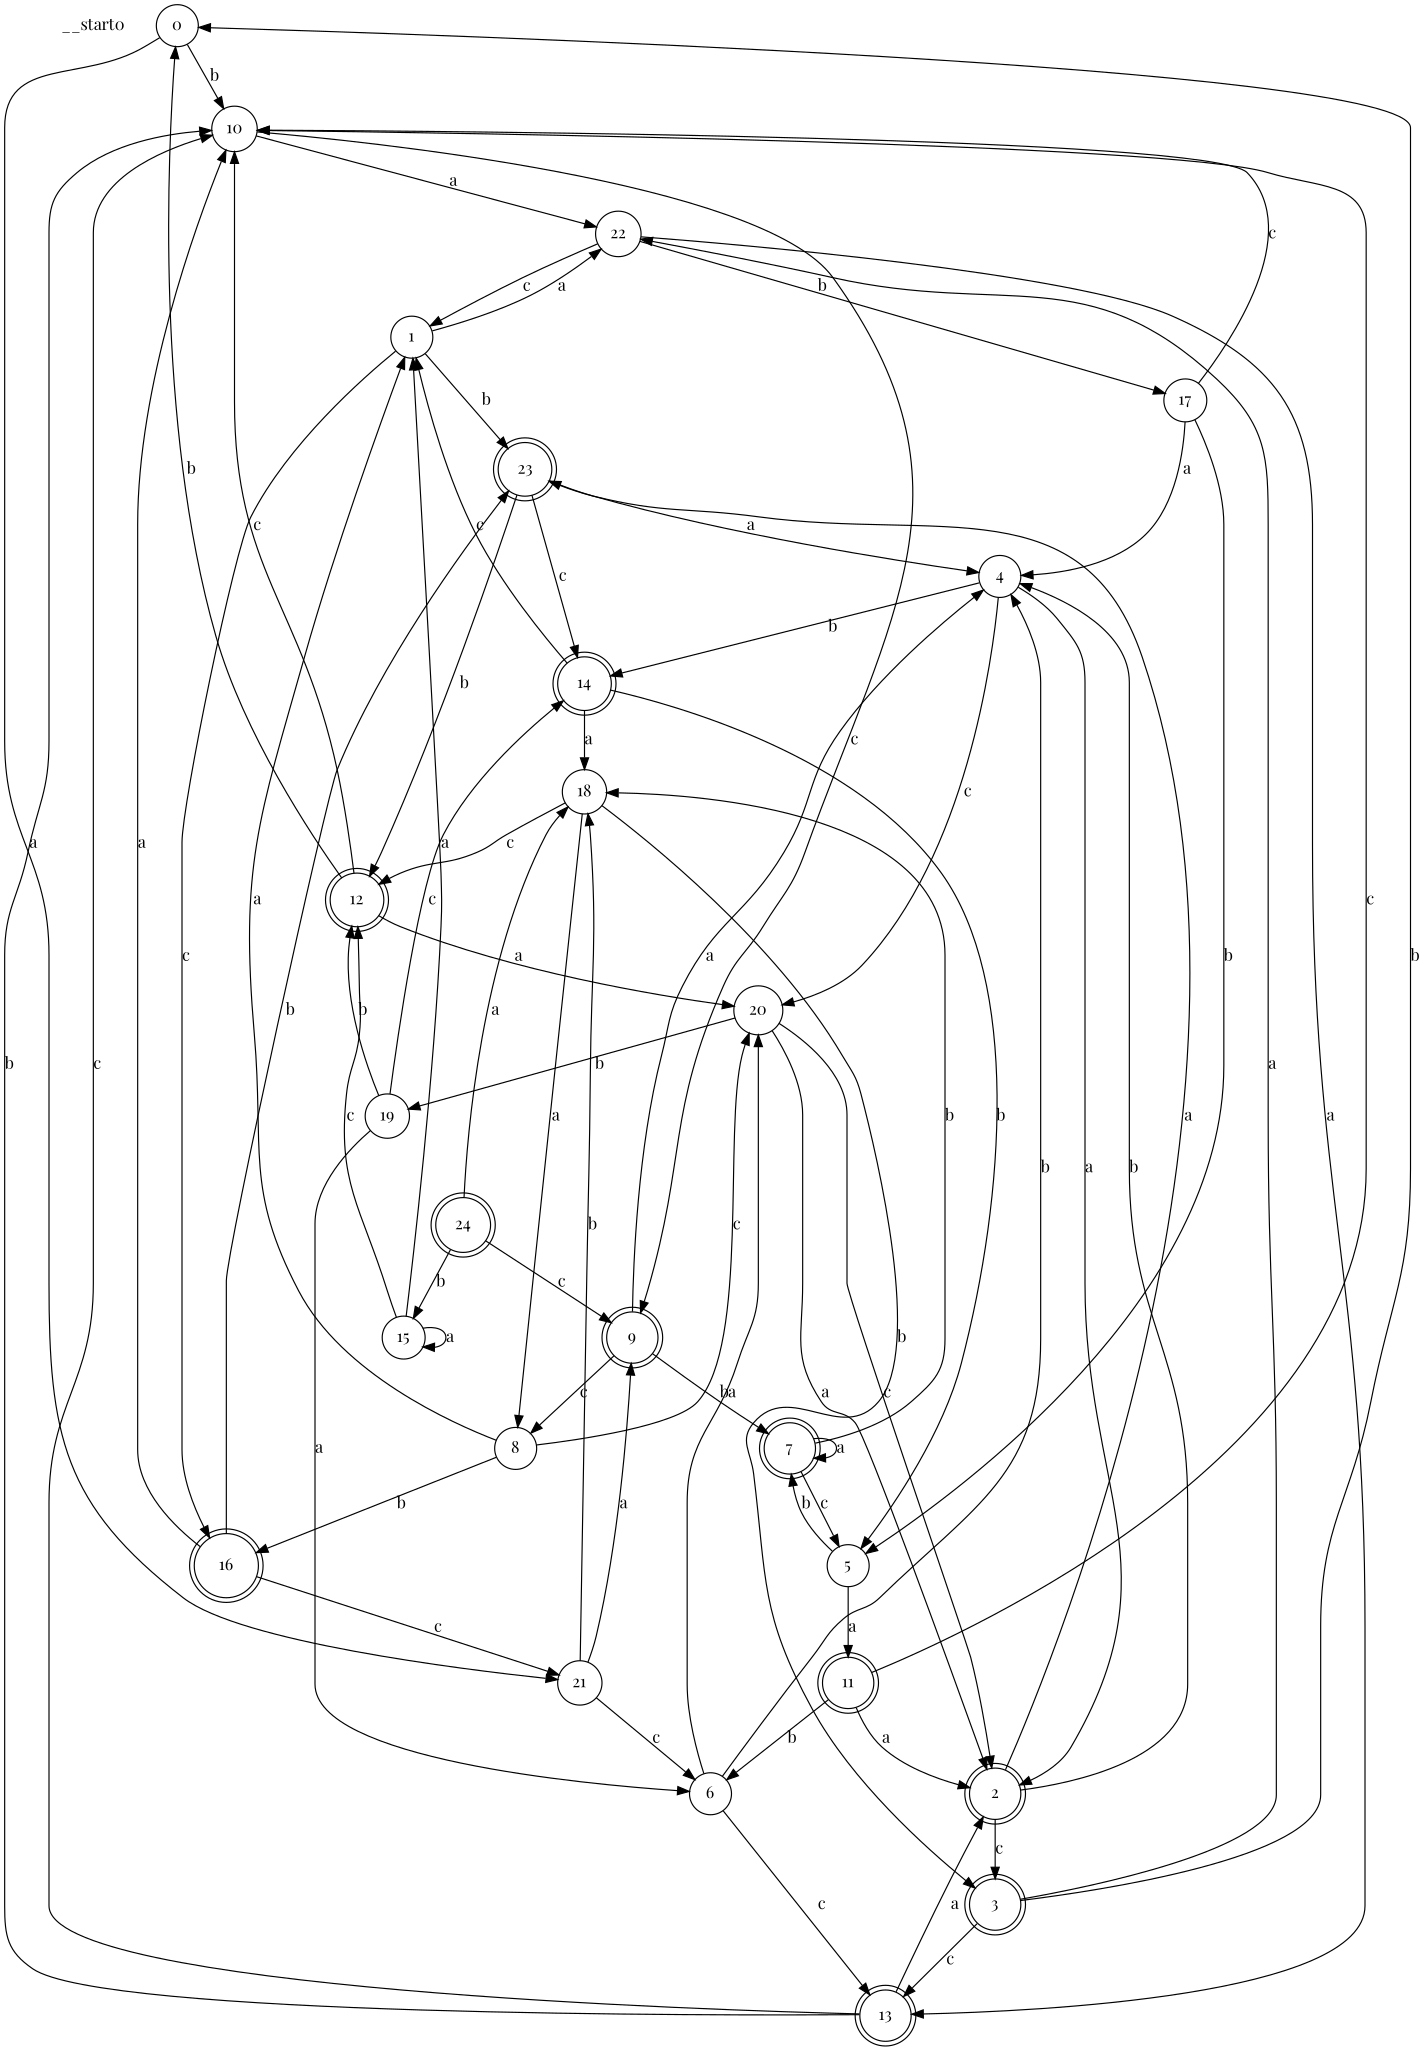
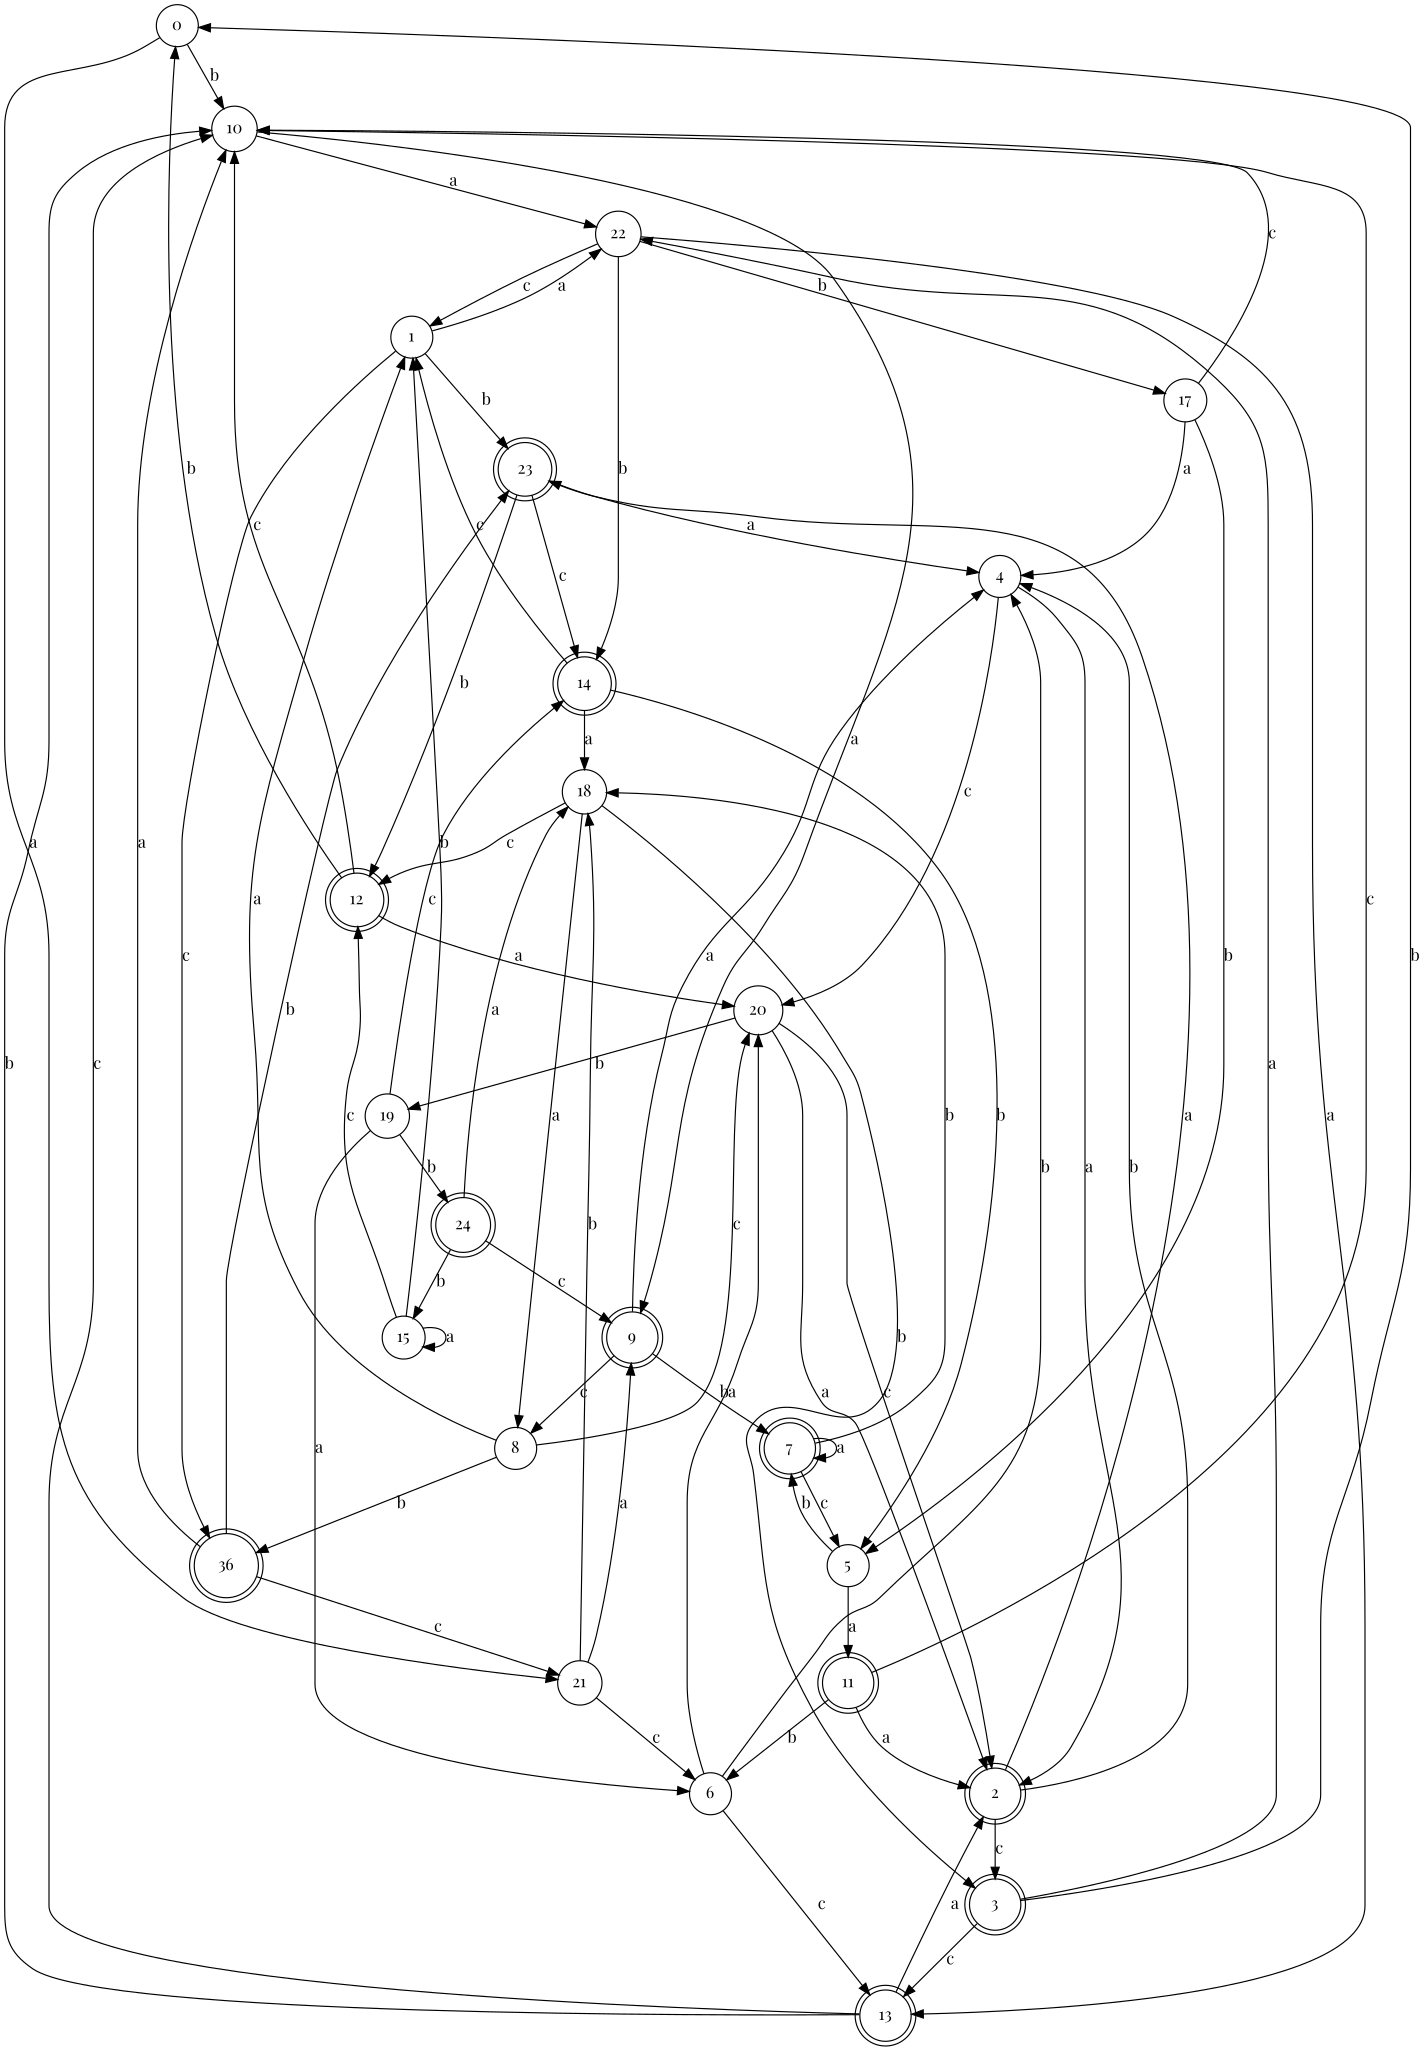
(93, 26) -> none
(801, 628) -> (618, 454)
(855, 740) -> (855, 740)
(445, 844) -> (445, 844)
(353, 1010) -> (416, 1158)
(226, 1566) -> (226, 1566)
